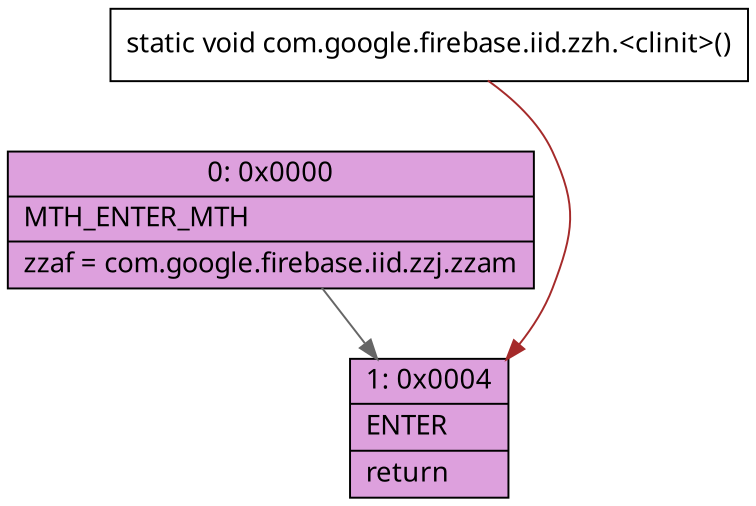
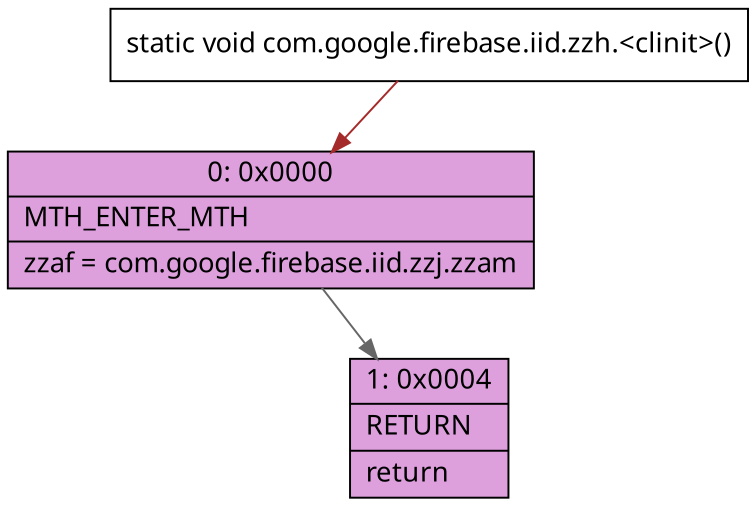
(569, 204) -> (371, 109)
(408, 426) -> (419, 426)
